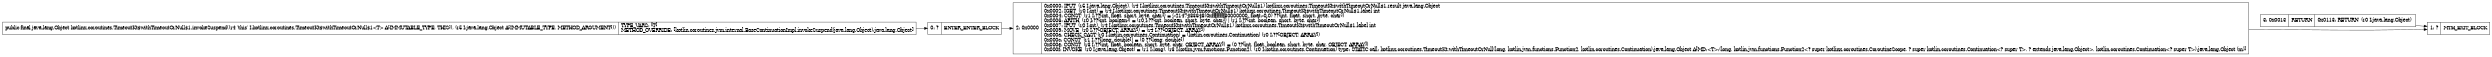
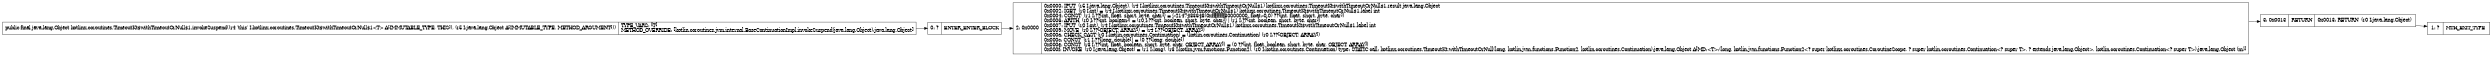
(2365, 20) -> (2365, 20)
(2465, 28) -> (2465, 28)
(2336, 30) -> (2253, 22)
